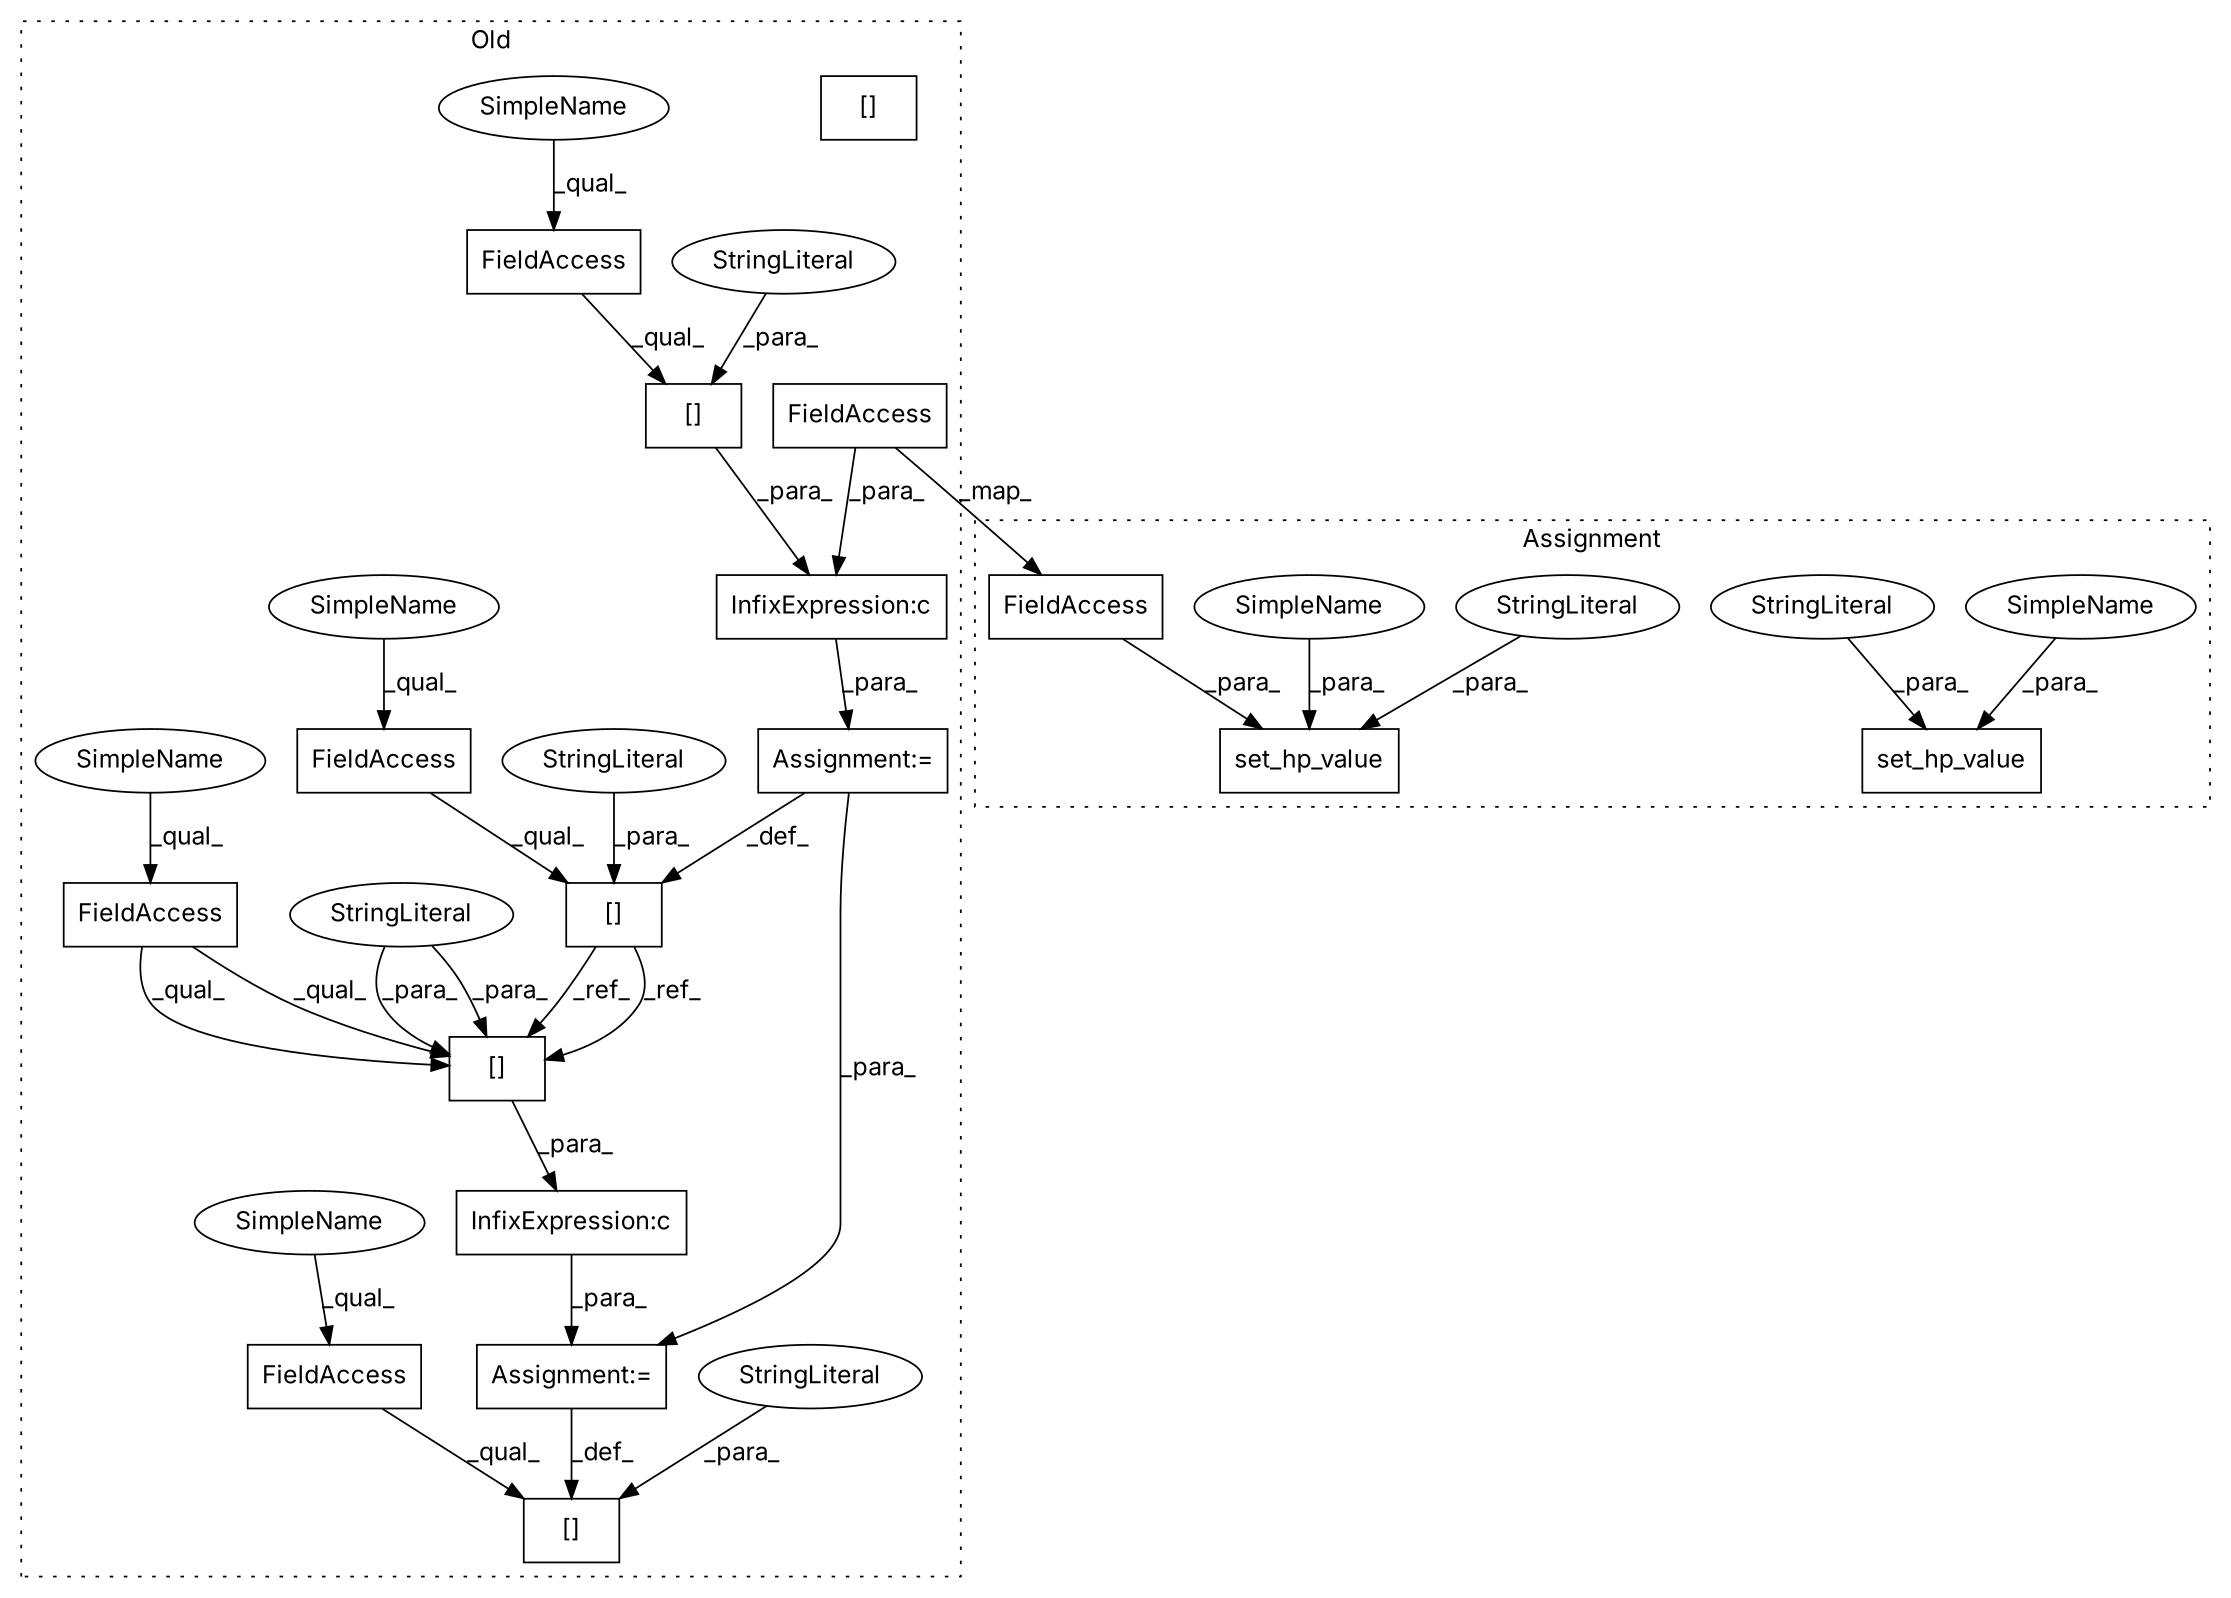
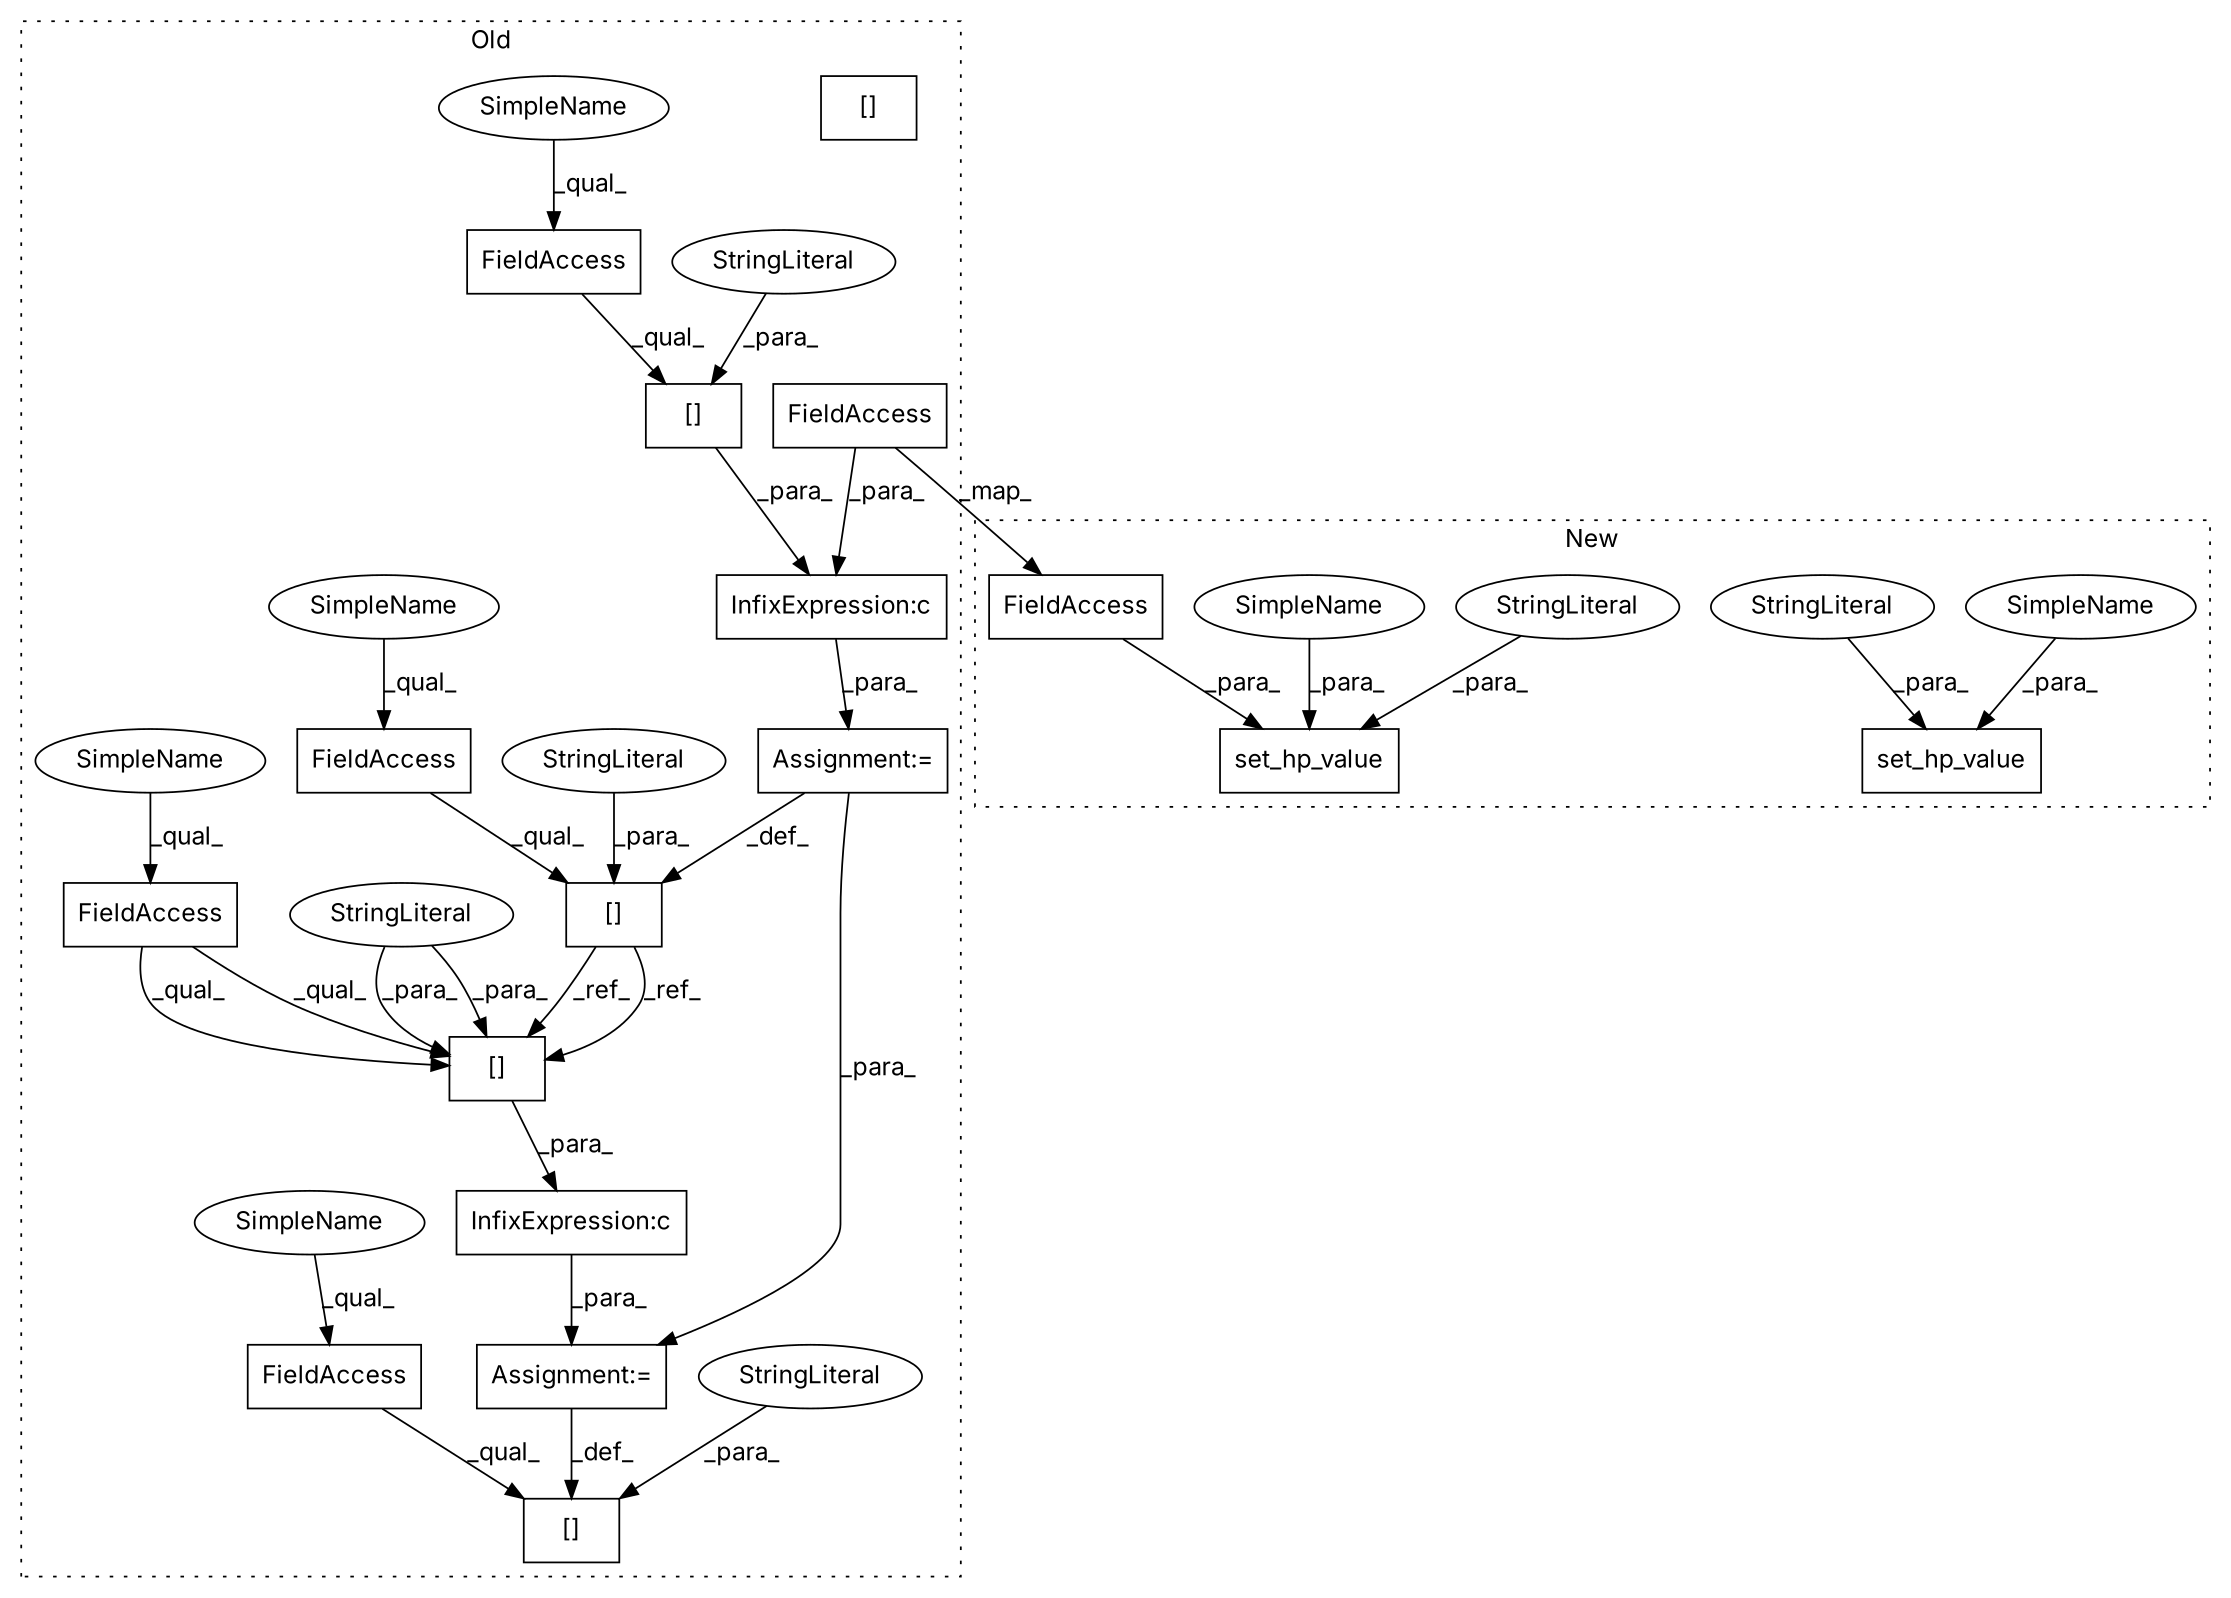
(1593, 541) -> (1593, 541)
